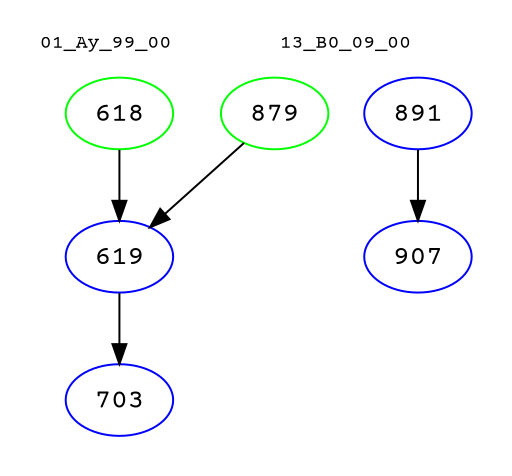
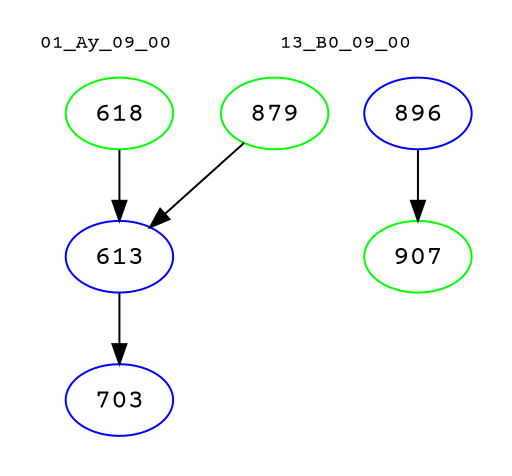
(106, 43) -> (106, 43)
(418, 113) -> (418, 113)
(119, 257) -> (119, 257)
(418, 257) -> (418, 257)
